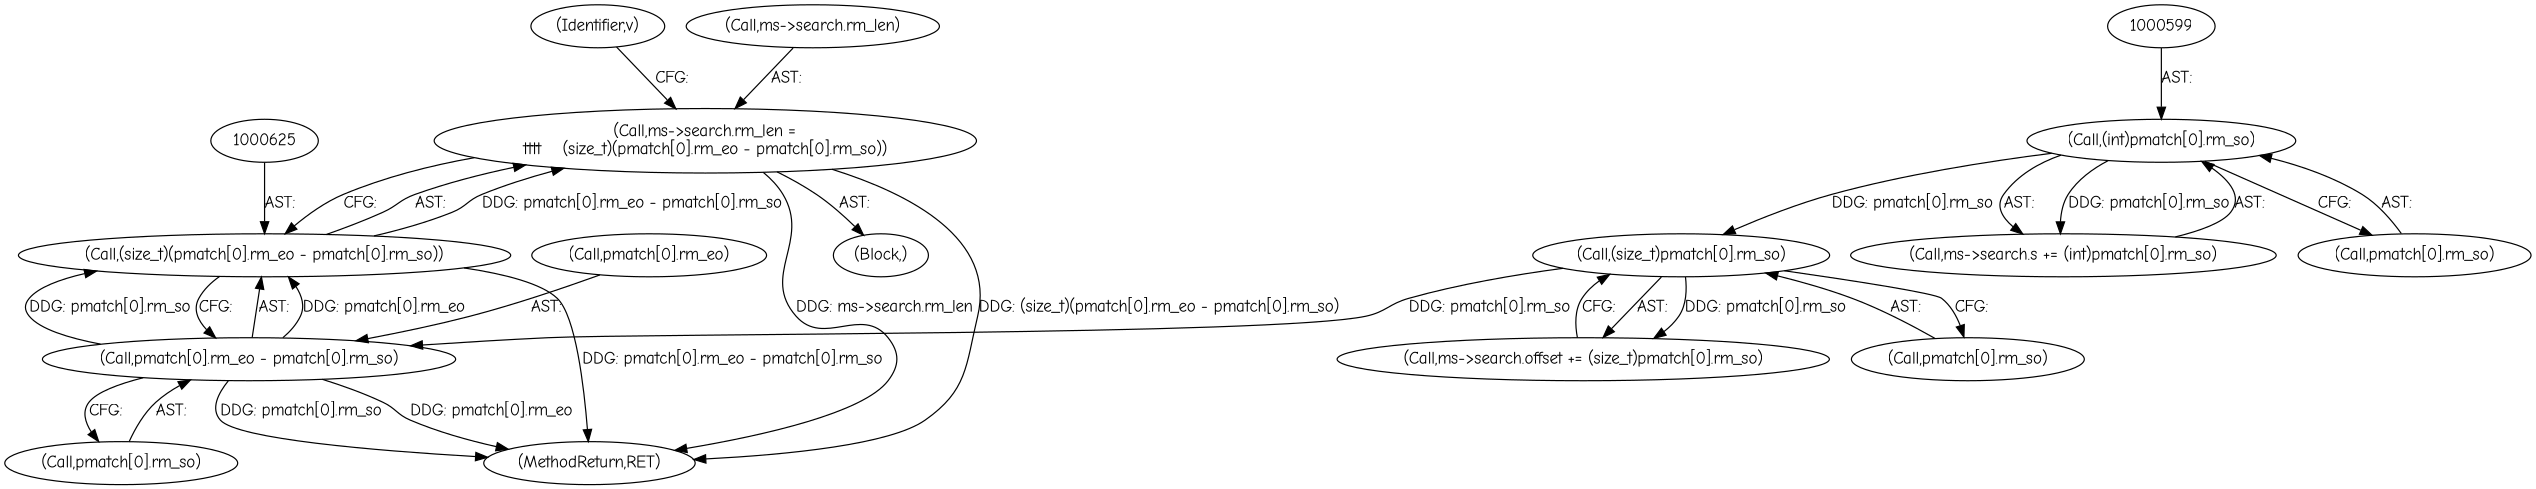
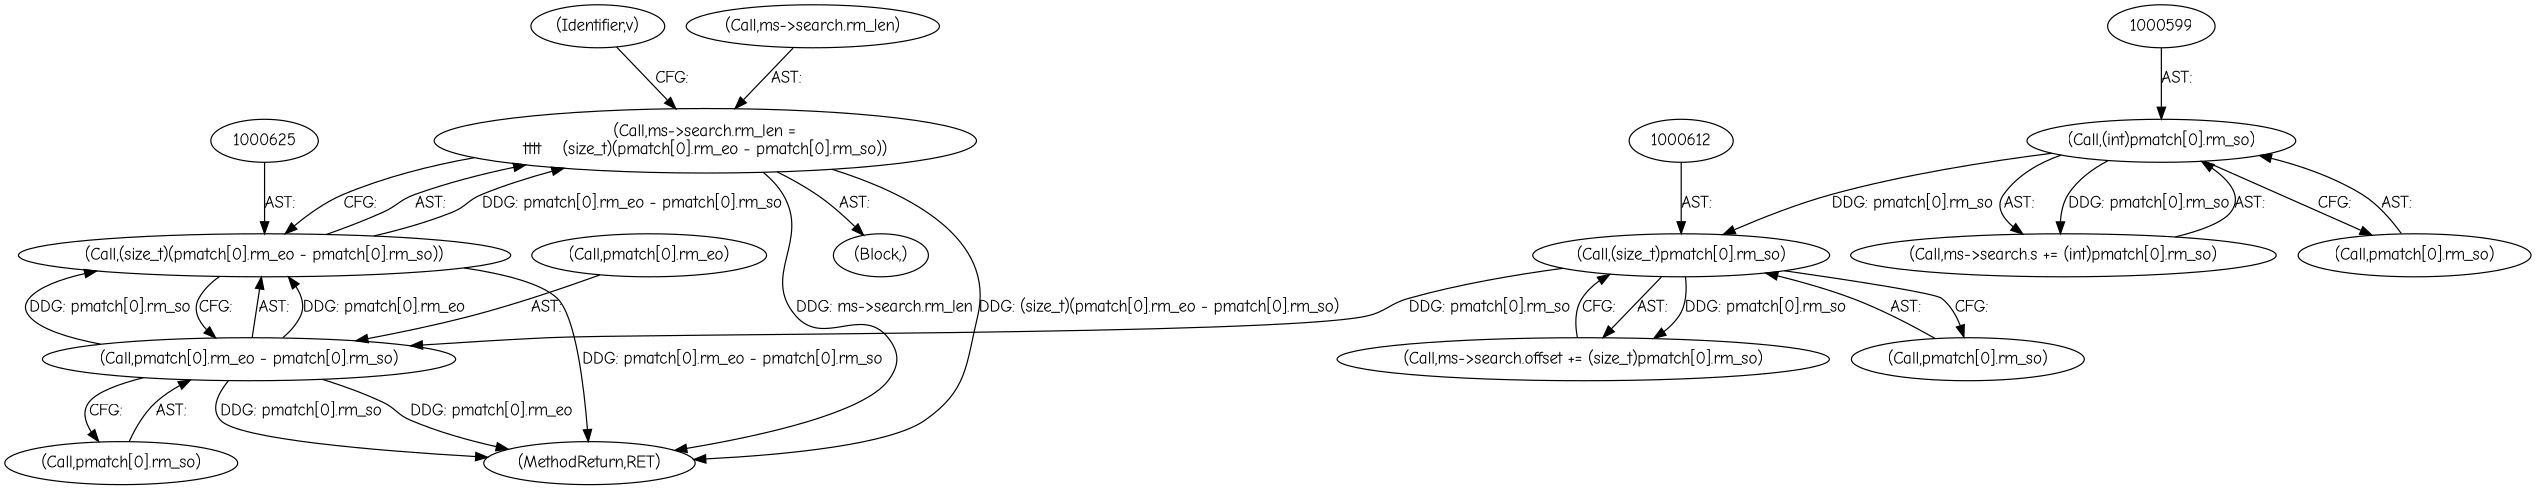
none -> (1681, 141)
